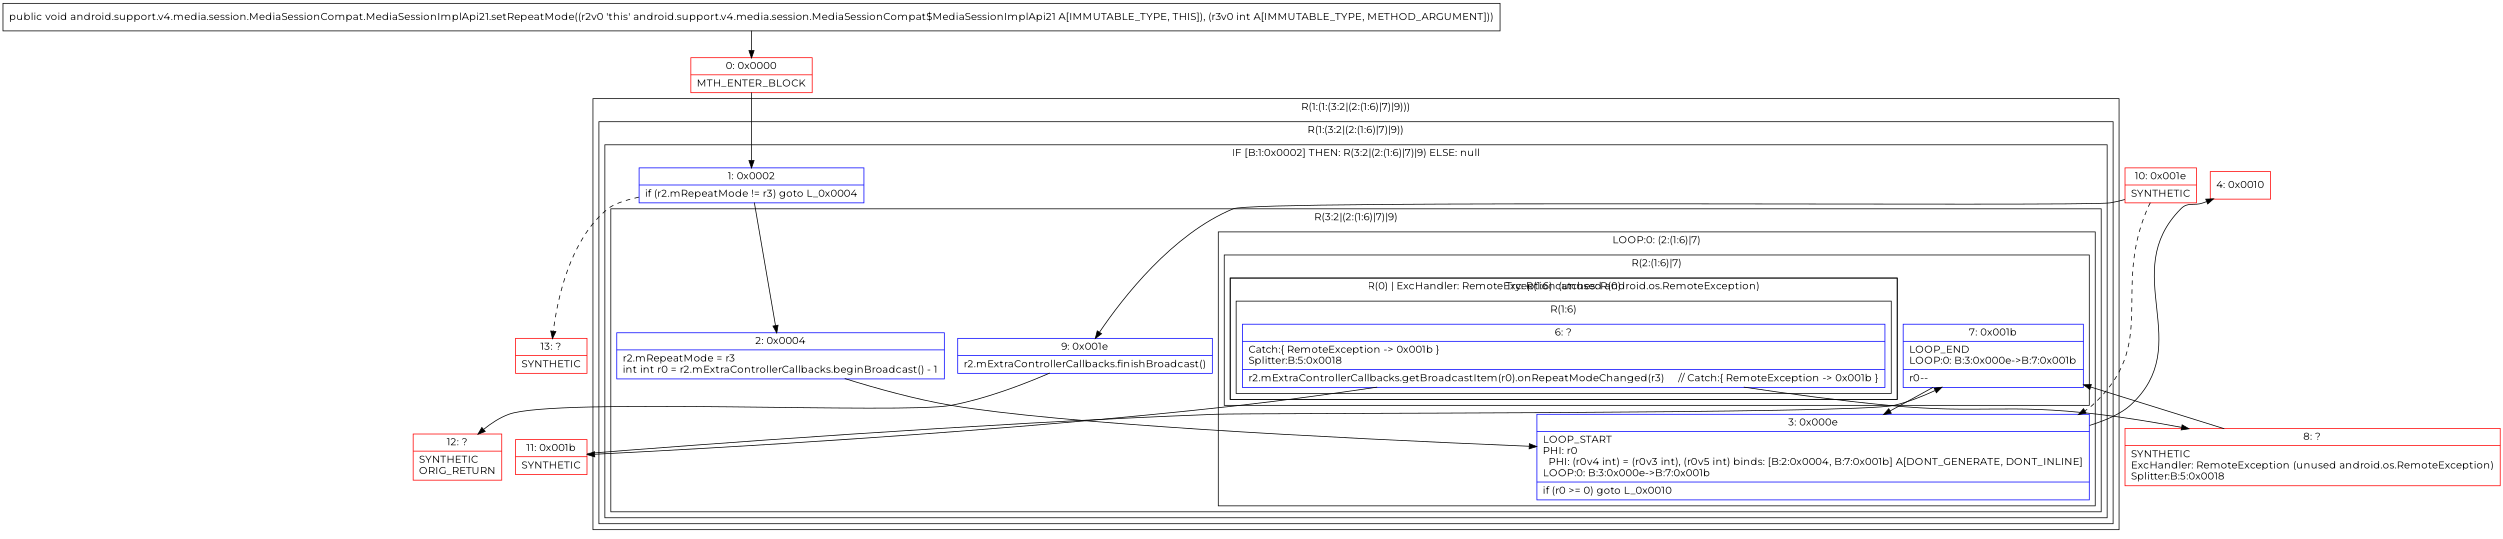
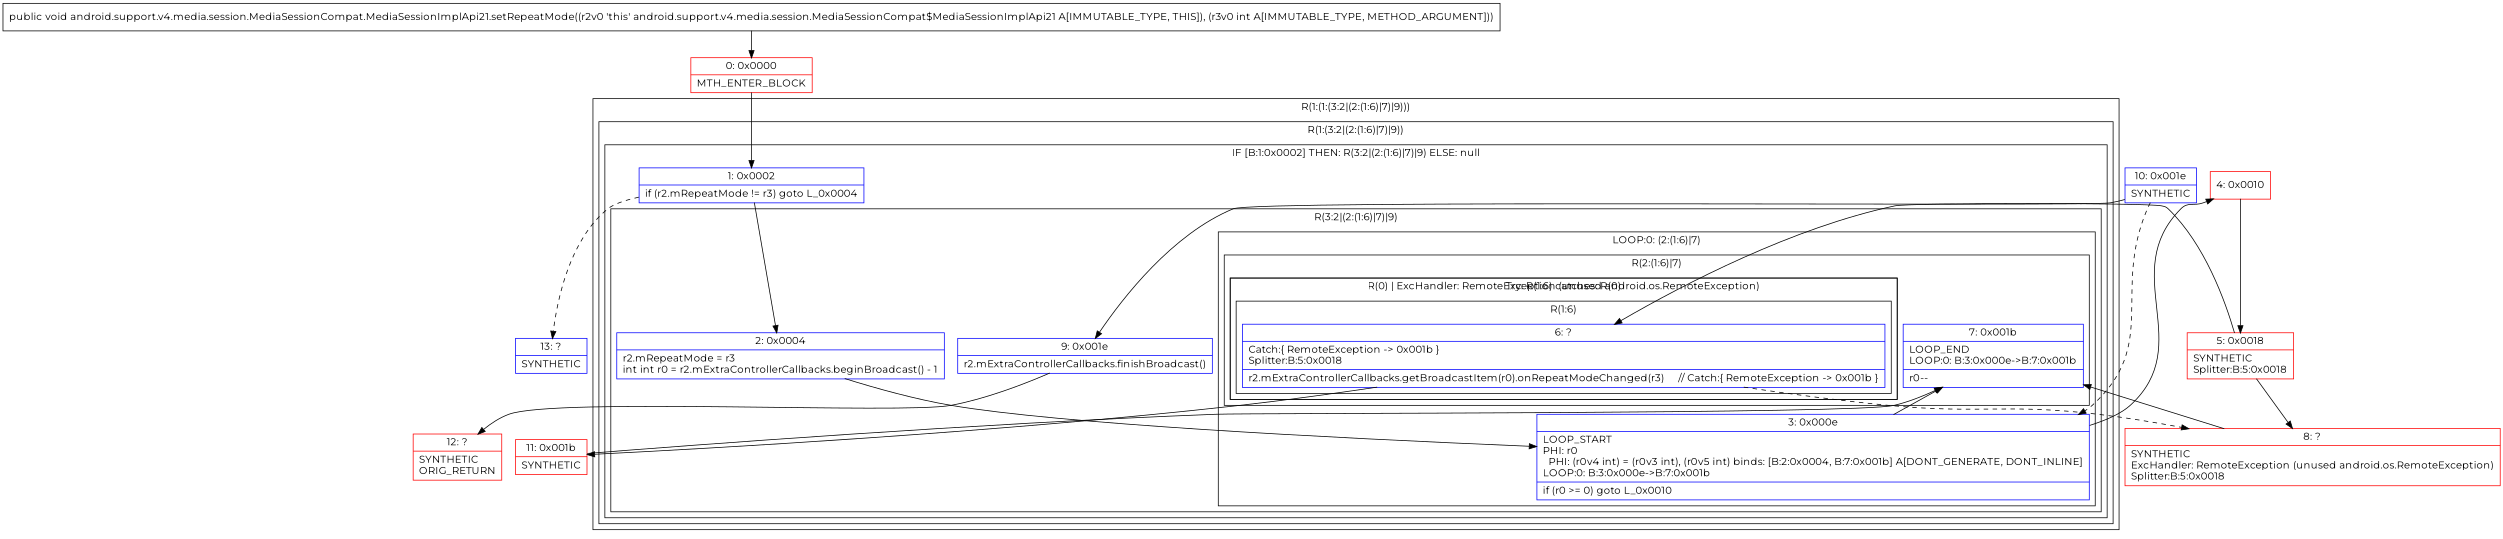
(2161, 185) -> (2161, 185)
(551, 356) -> (551, 356)
none -> (2240, 356)
(1912, 399) -> (1915, 403)
(2051, 410) -> (2051, 410)
